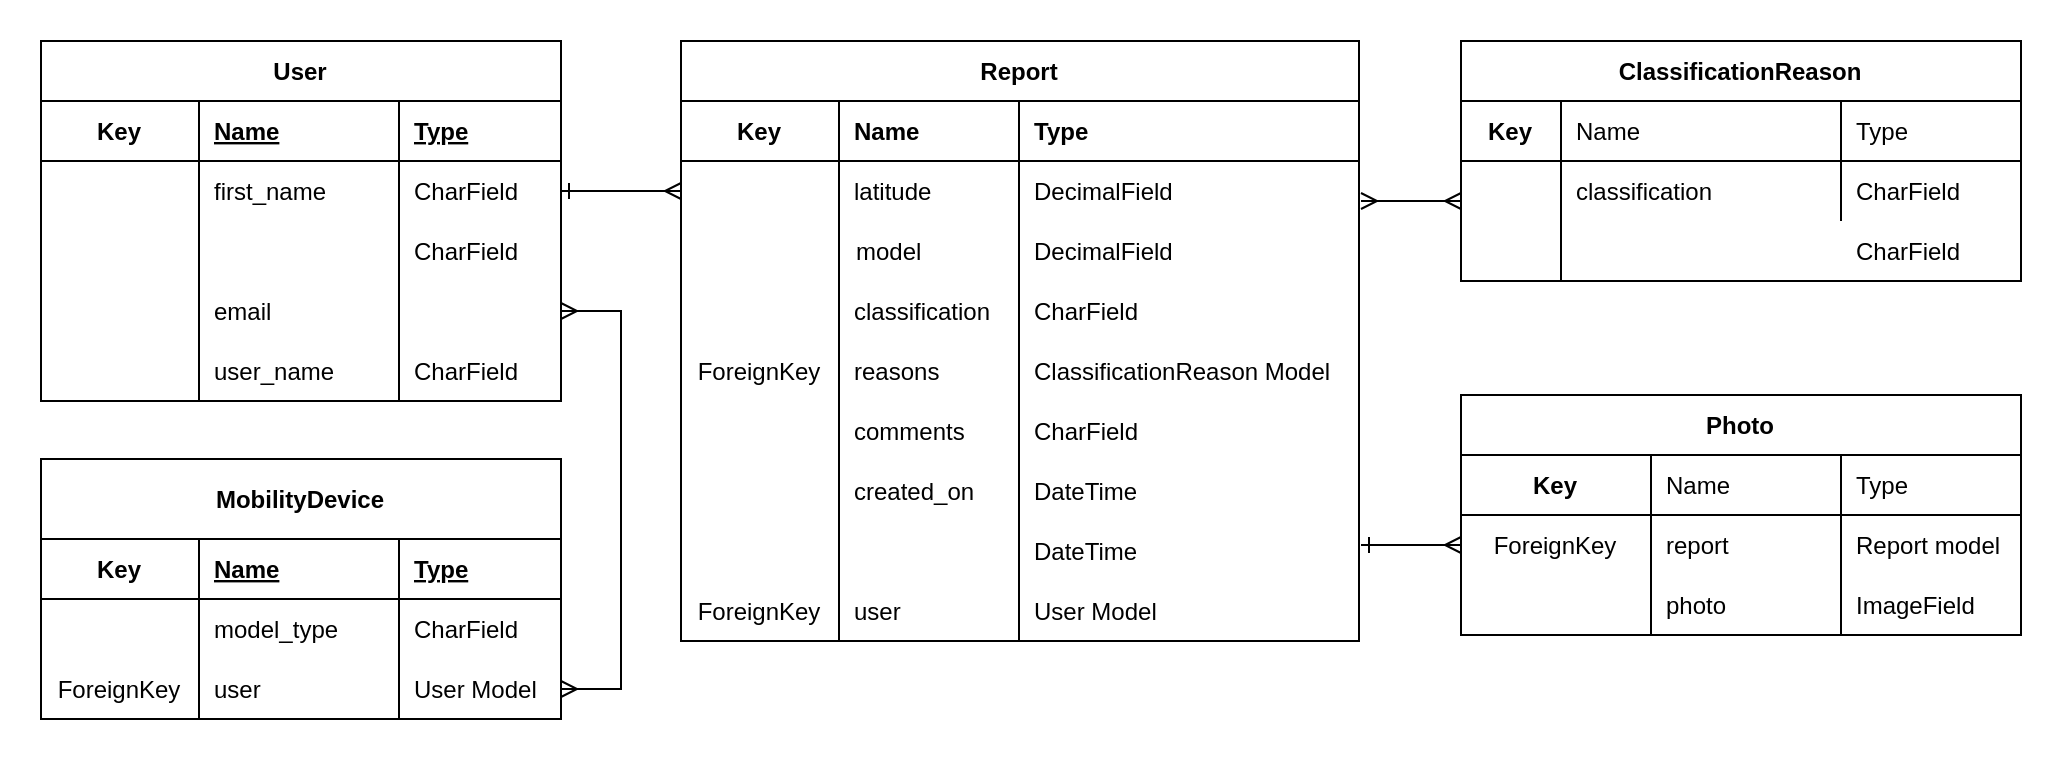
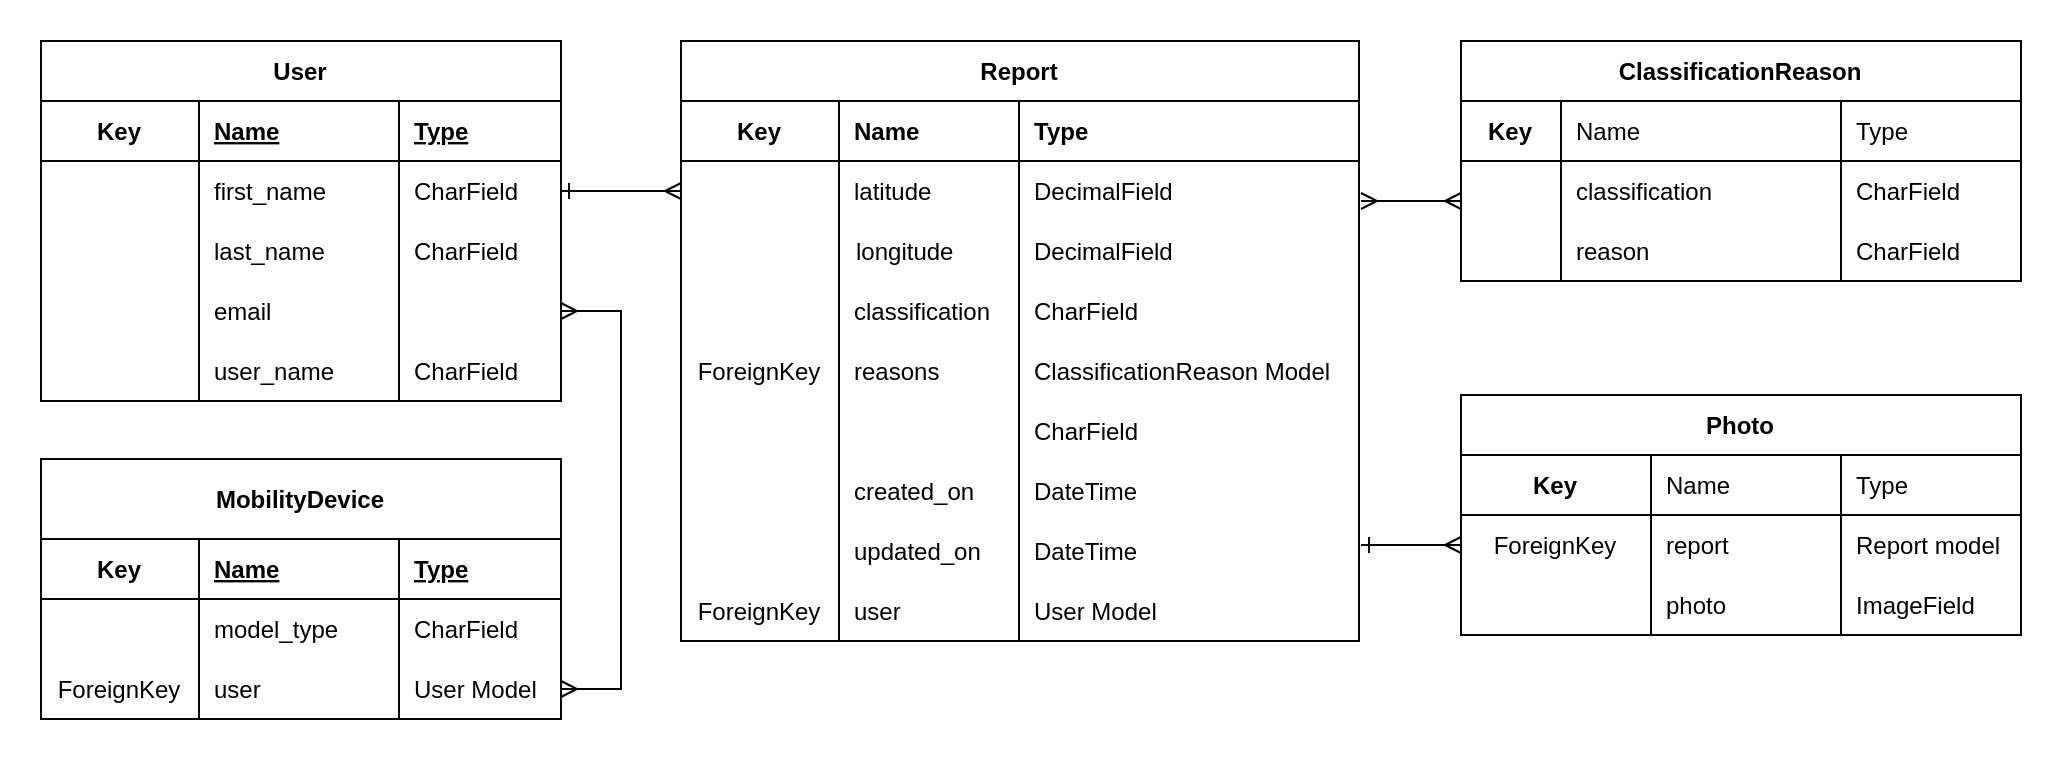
none -> (299, 251)
none -> (1701, 251)
(886, 252) -> (910, 252)
(929, 431) -> none
none -> (929, 551)
